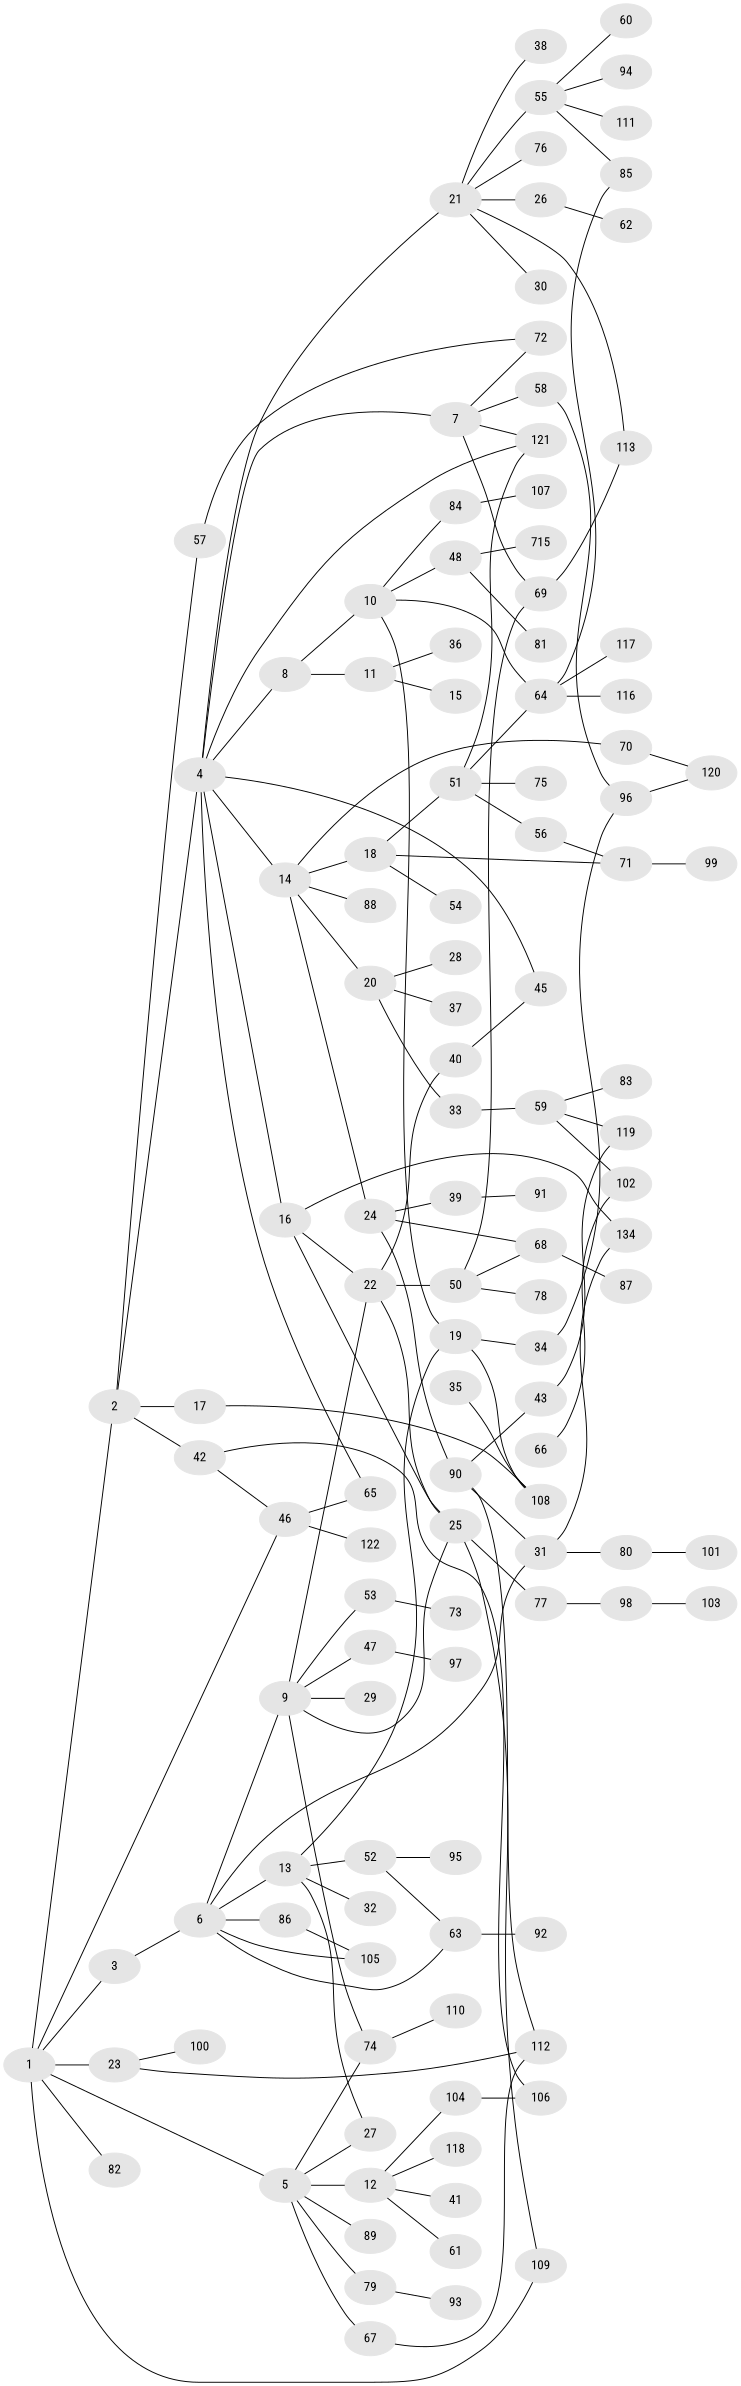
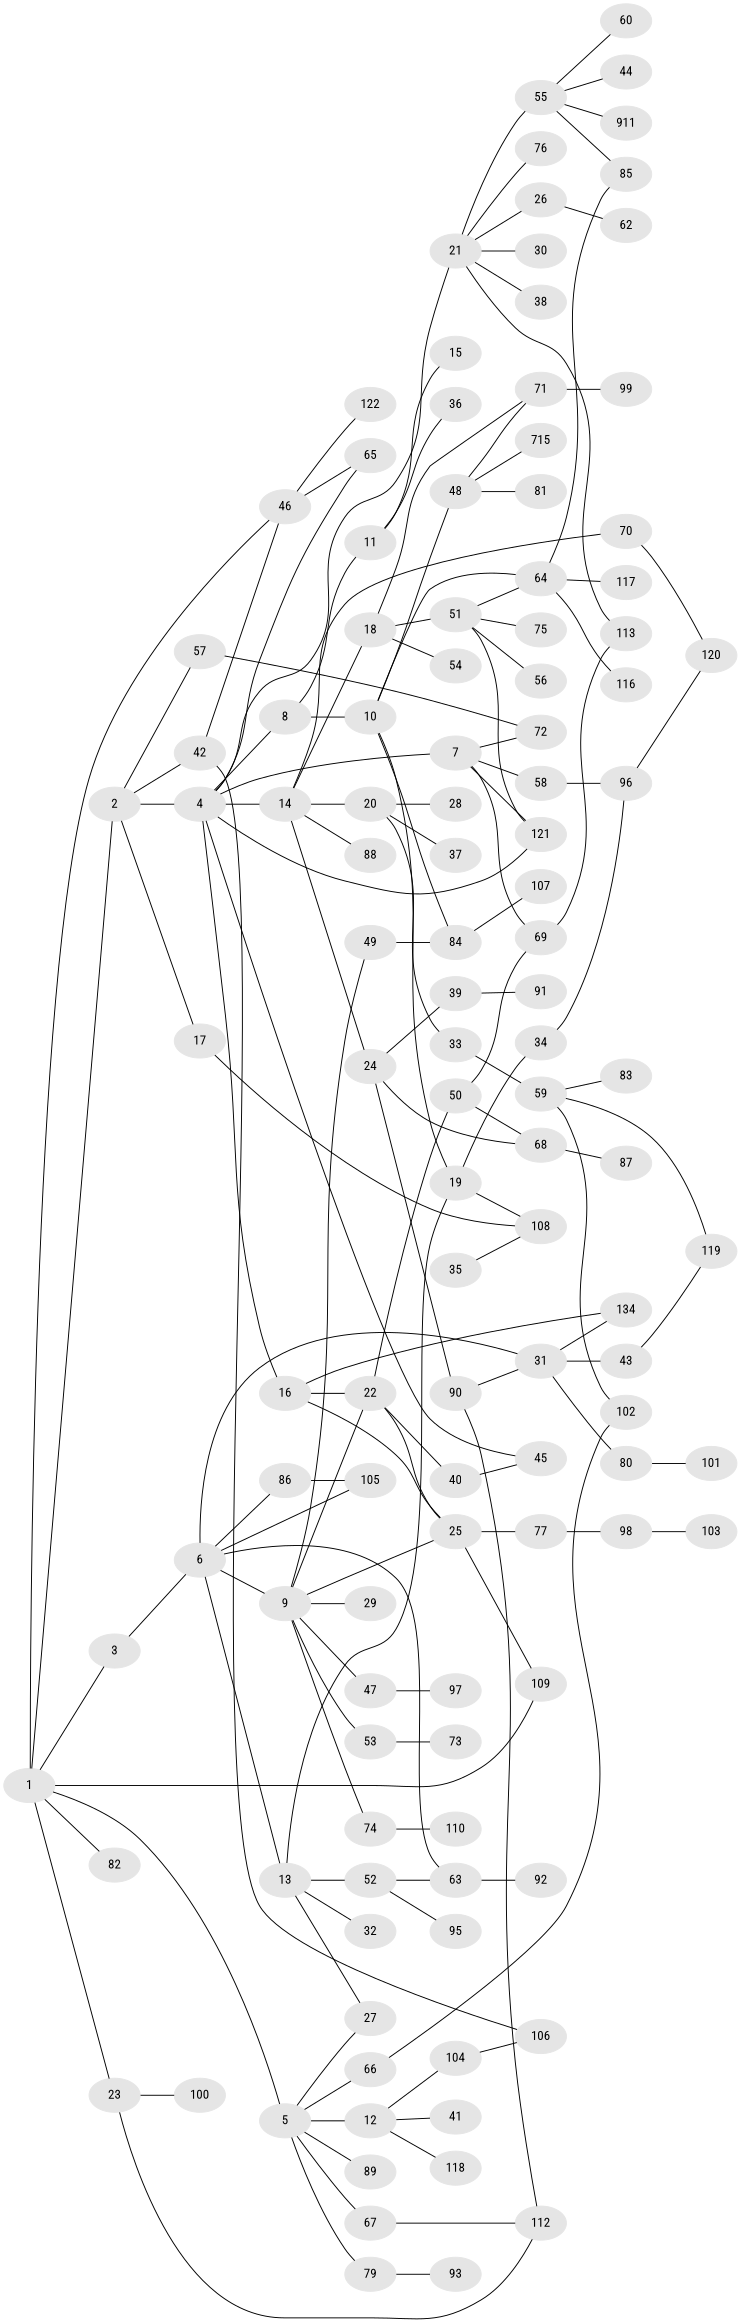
(626, 72) -> (626, 72)
(626, 123) -> (626, 123)
(583, 849) -> (497, 440)
none -> (370, 942)
(541, 1297) -> none
(506, 1430) -> (584, 1361)
(328, 2116) -> (328, 2095)
(456, 2252) -> none
